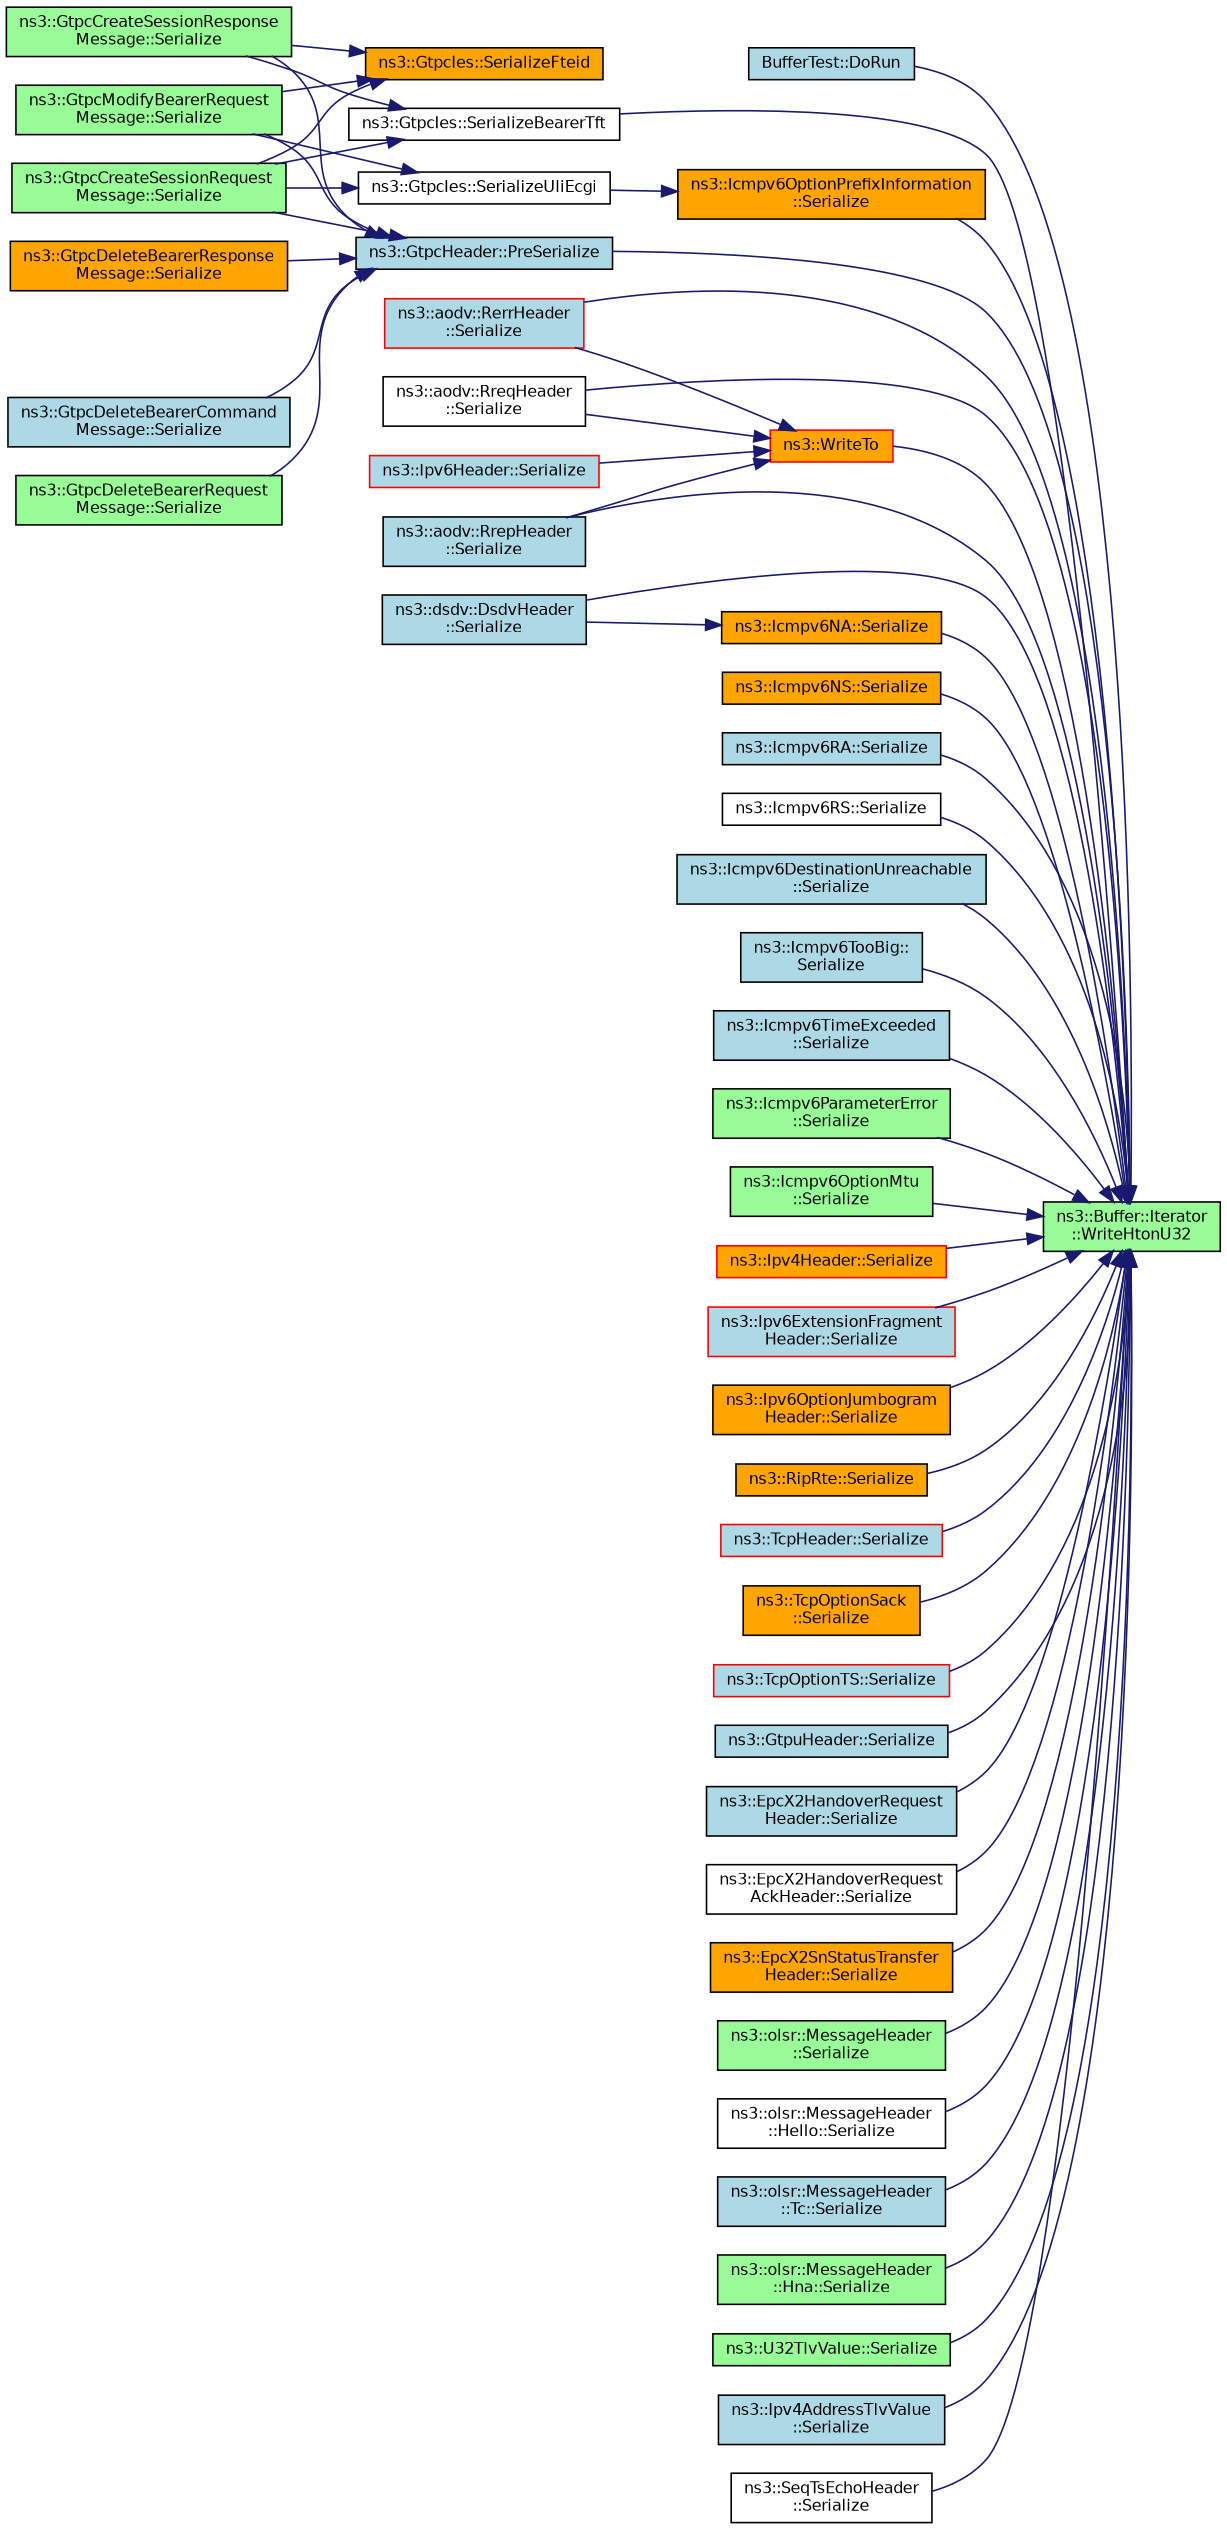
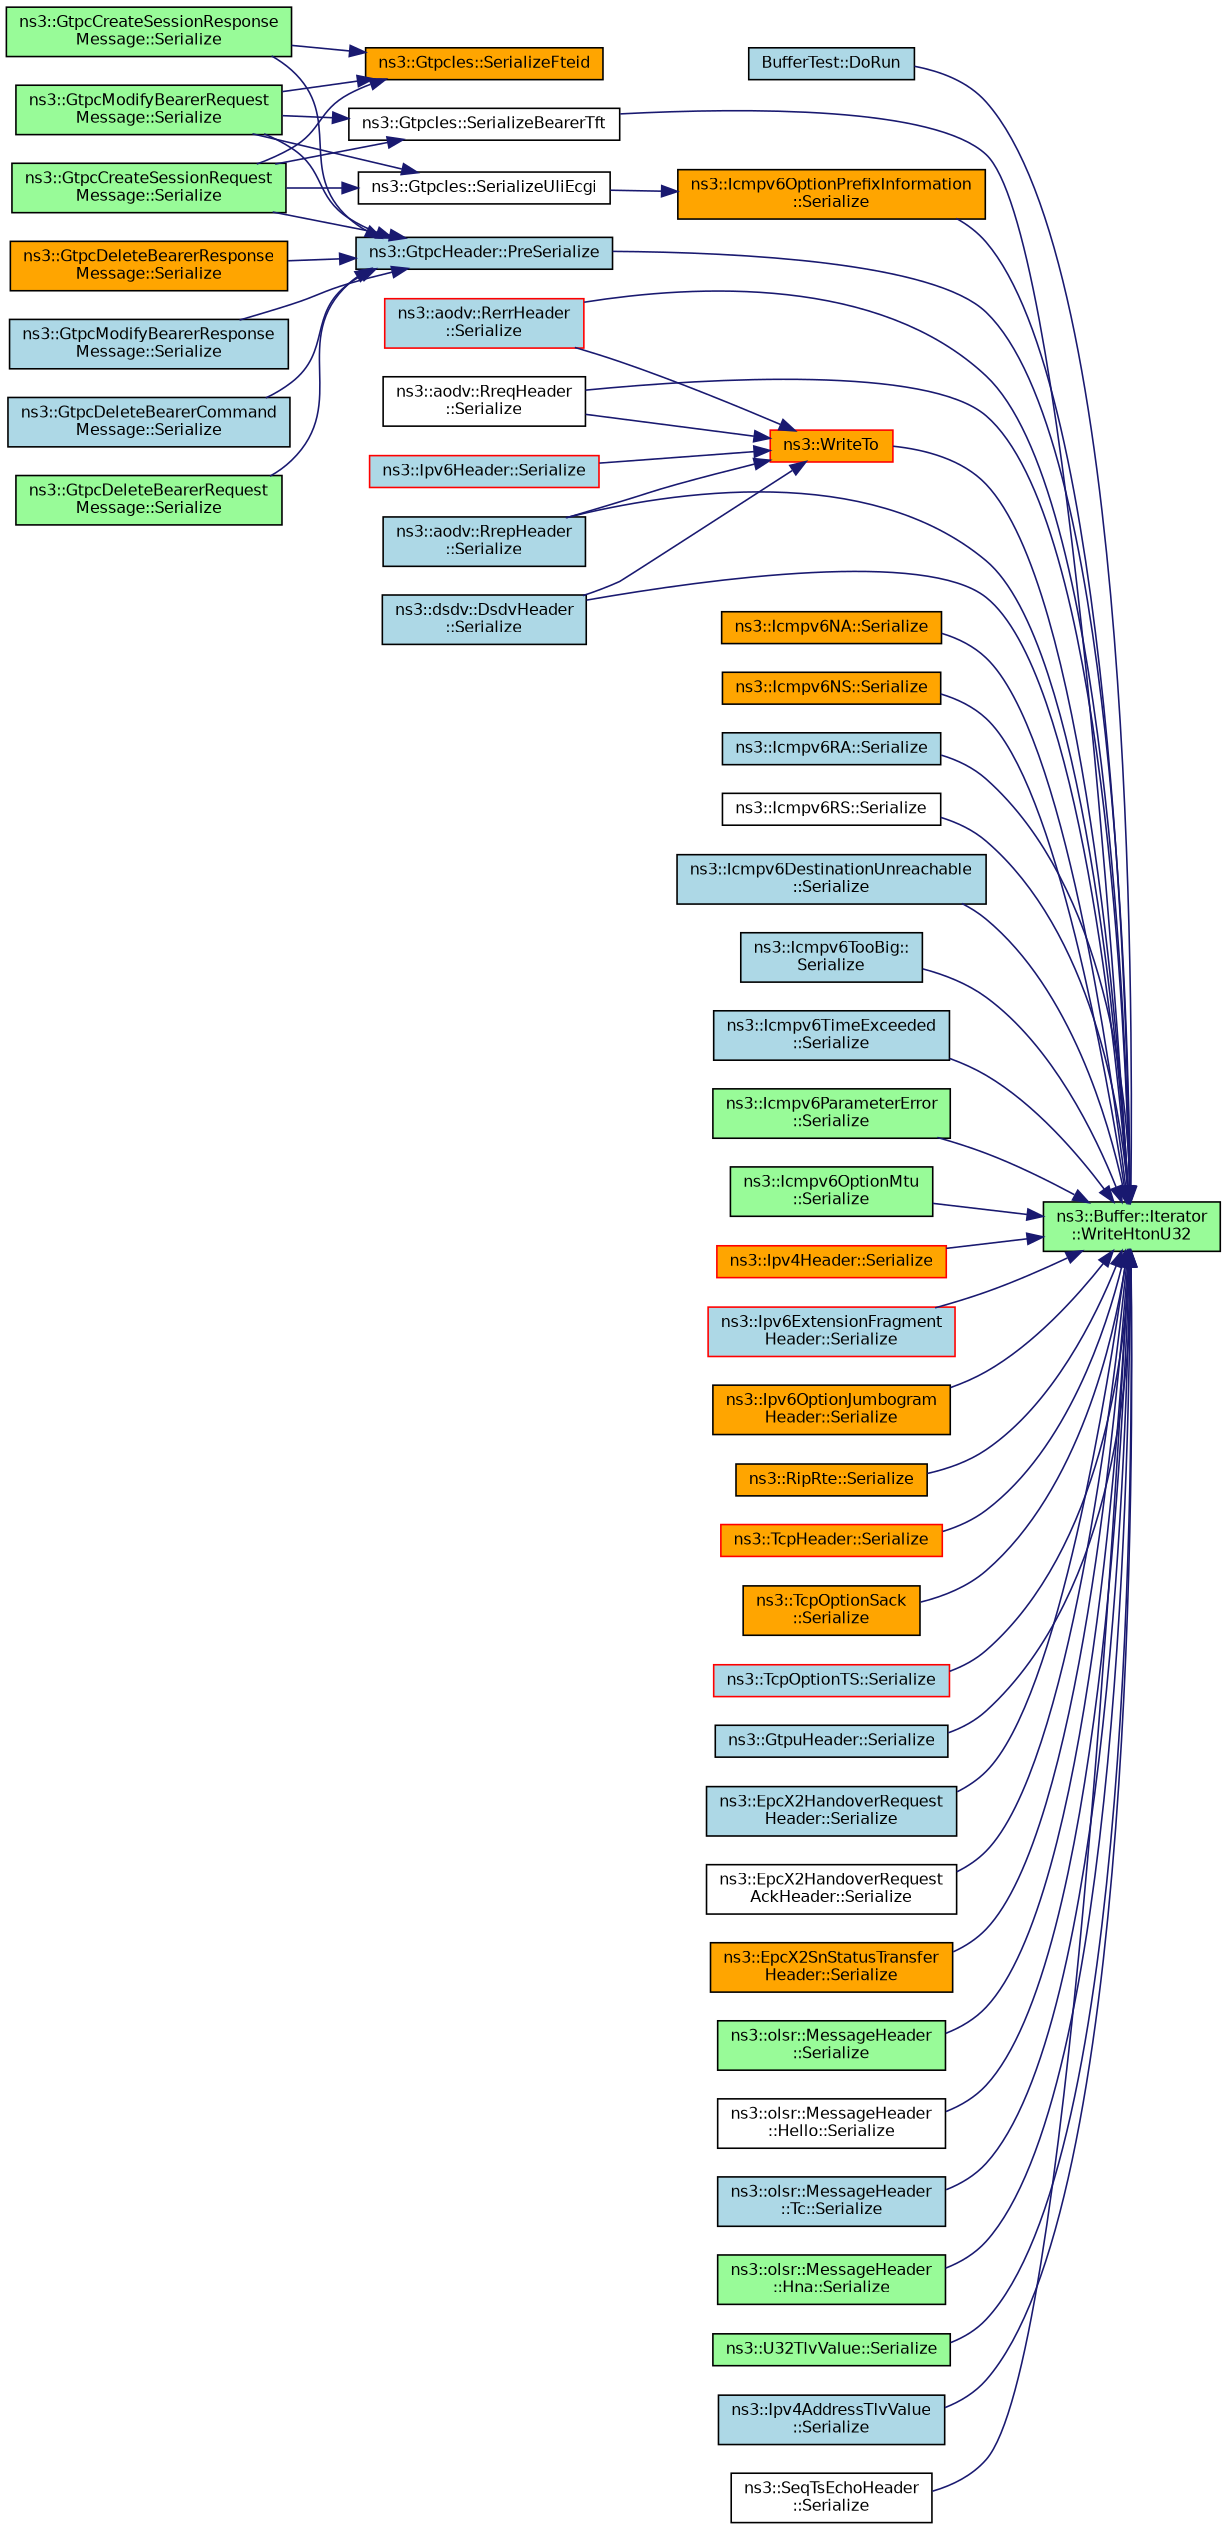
(311, 78) -> (306, 117)
none -> (149, 344)
(646, 623) -> (689, 537)
(832, 1540) -> (832, 1540)
